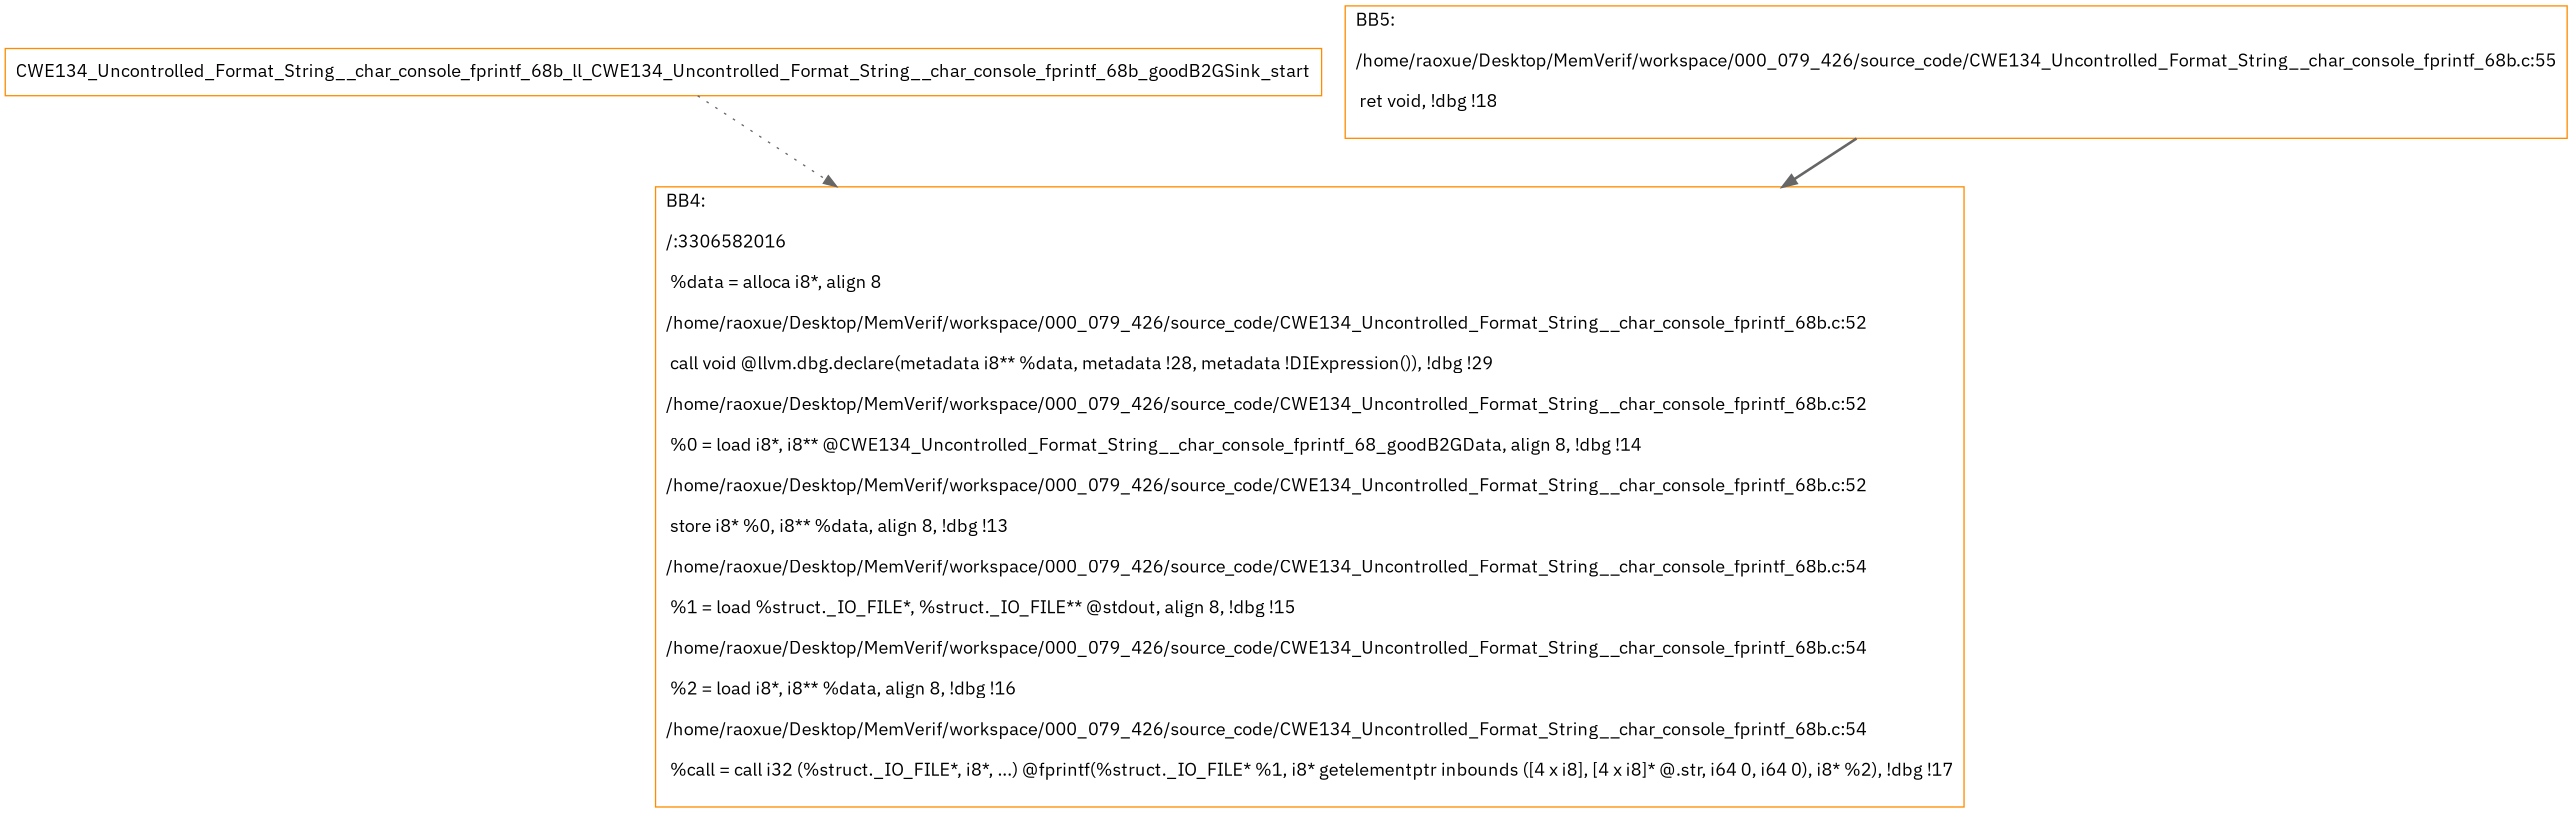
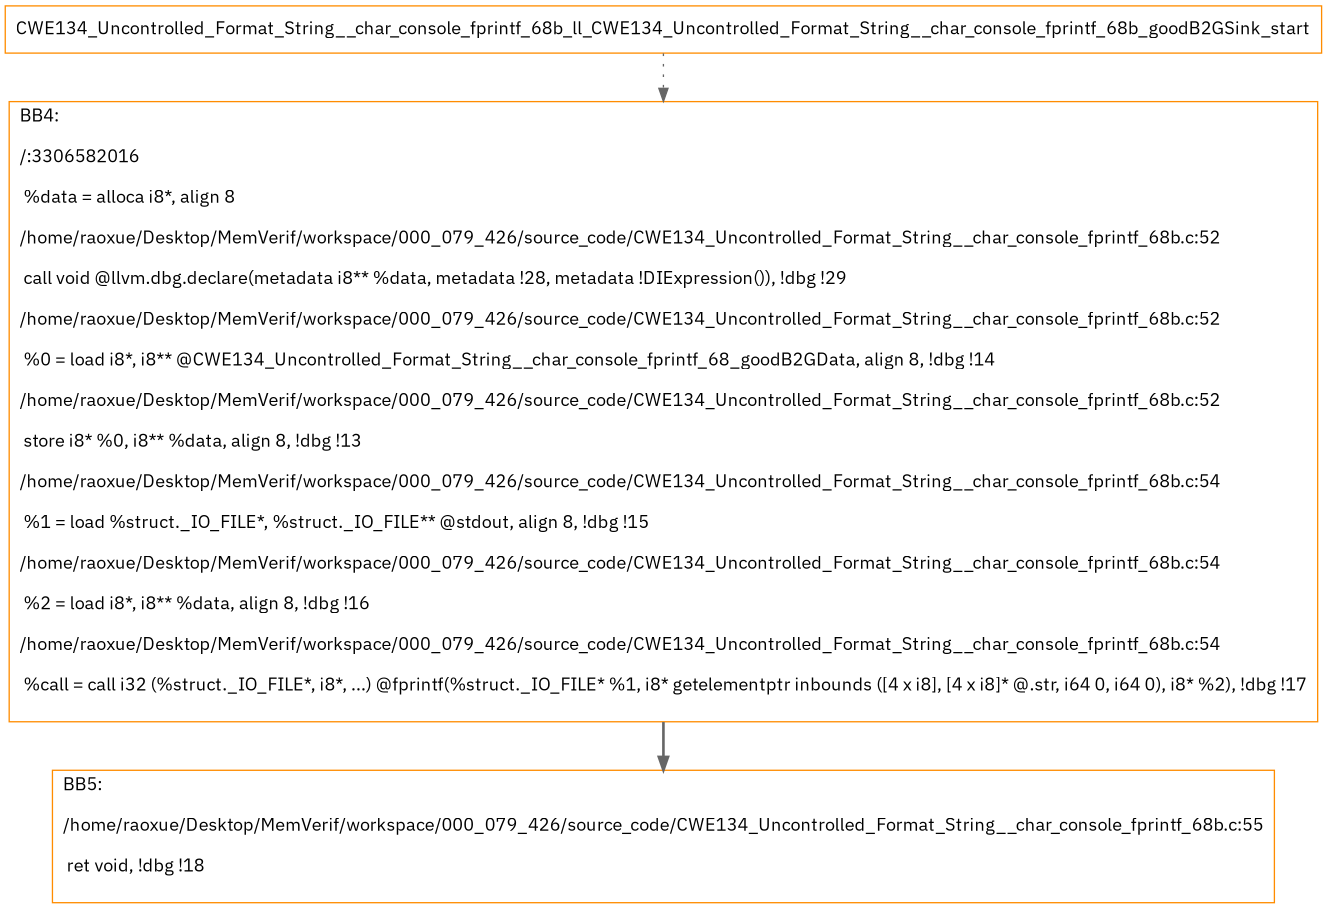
(1825, 159) -> (663, 739)
